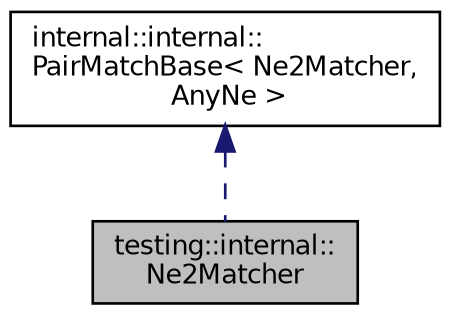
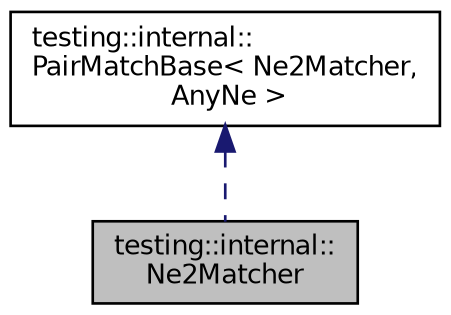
(225, 69) -> (225, 69)
